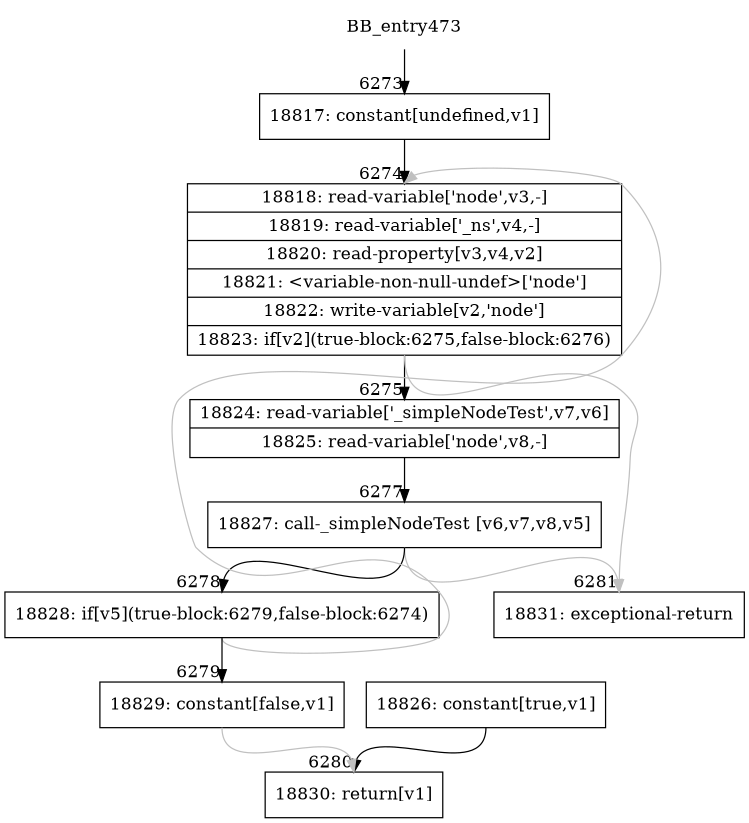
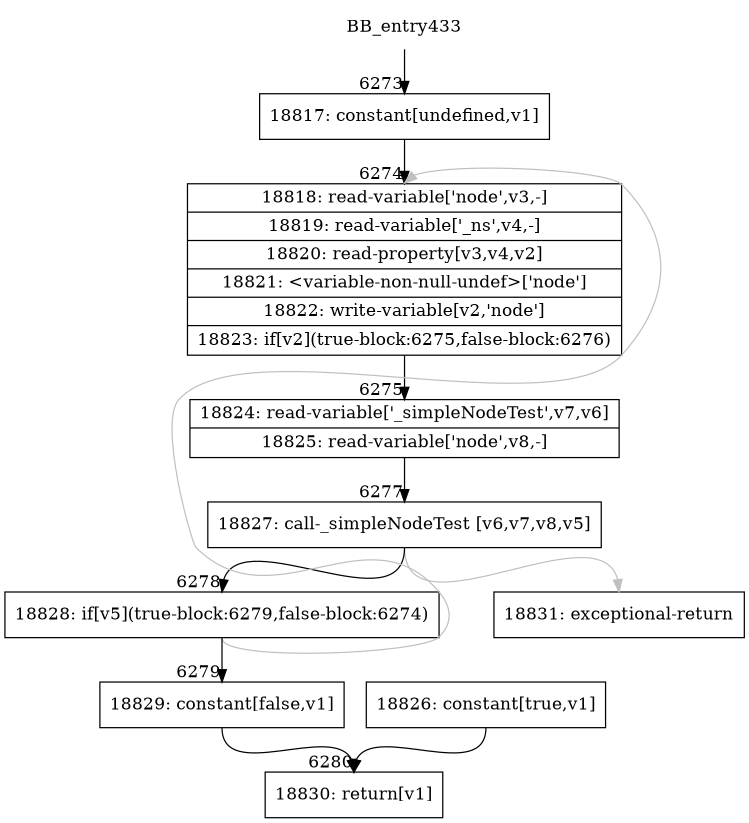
(405, 27) -> (405, 27)
(599, 379) -> none
(282, 751) -> (282, 751)
